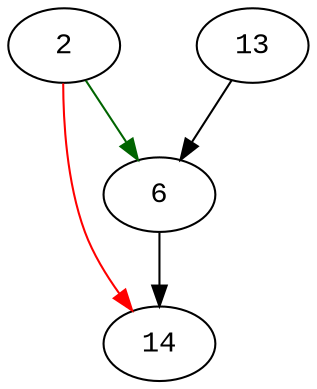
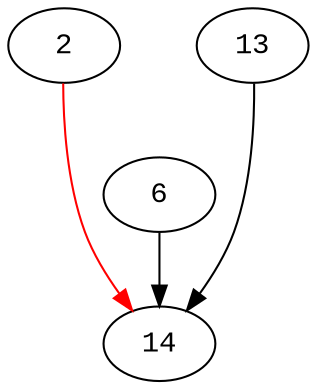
(106, 111) -> none
(212, 111) -> (245, 193)
